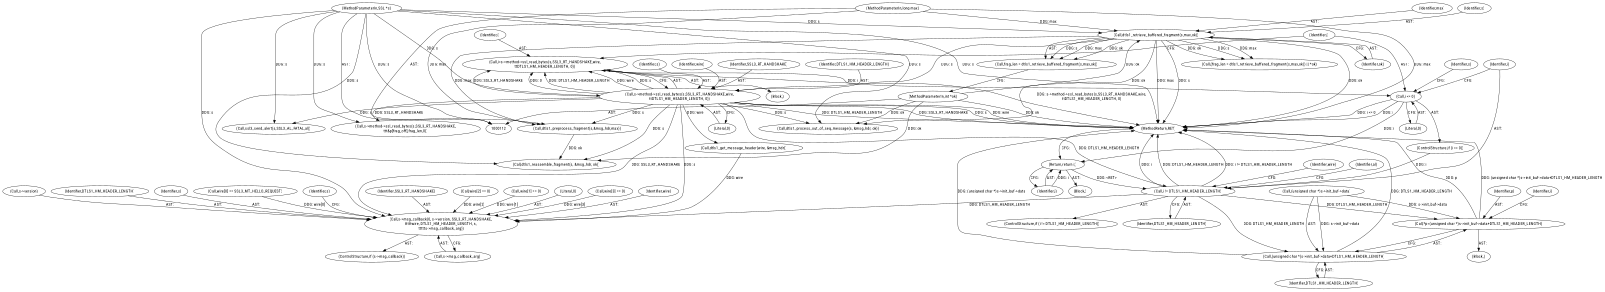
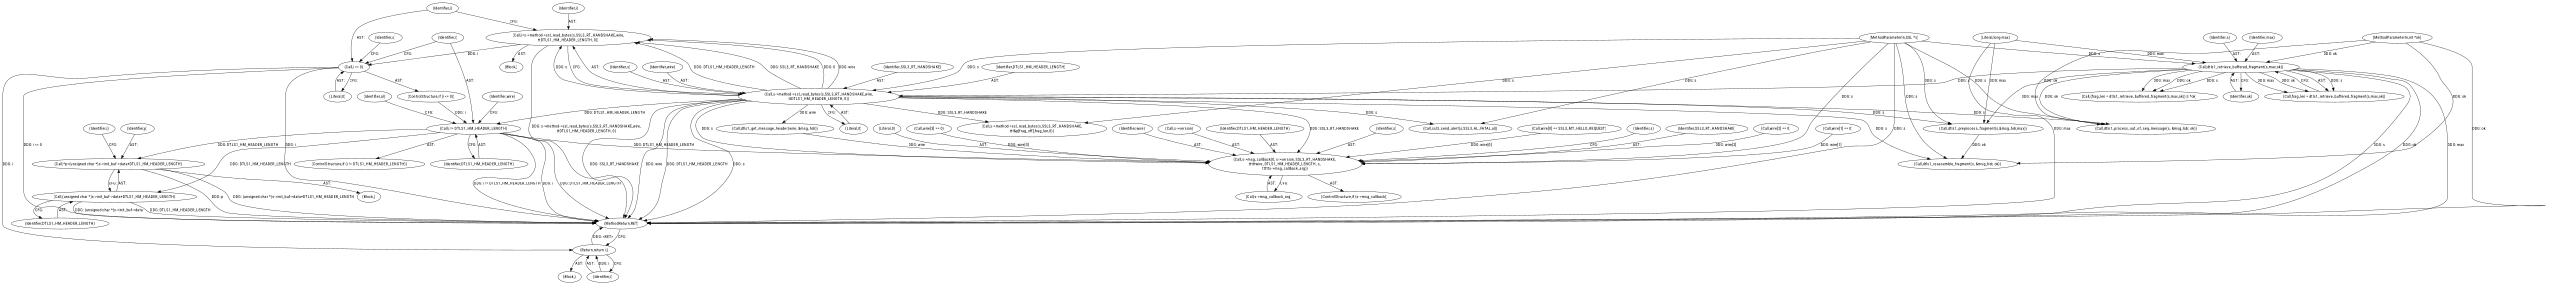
(893, 8) -> (1995, 38)
(990, 80) -> (2299, 81)
(499, 129) -> none
(1106, 183) -> (593, 235)
(1317, 191) -> none
